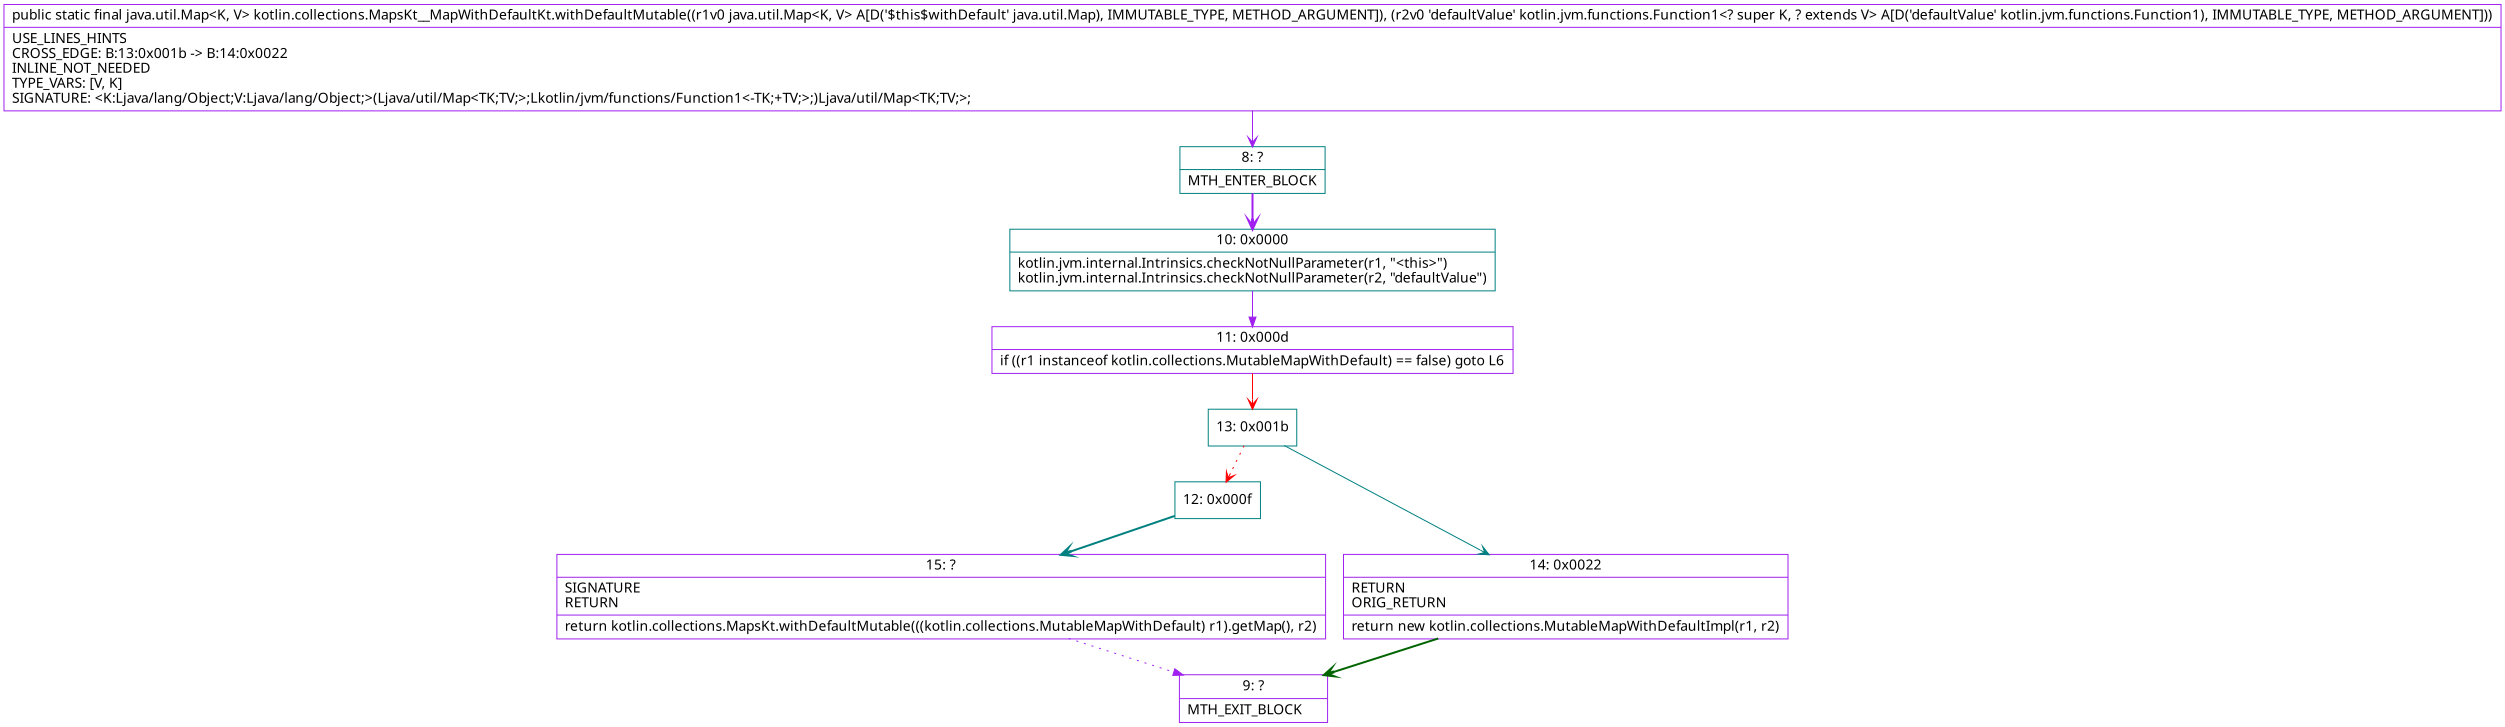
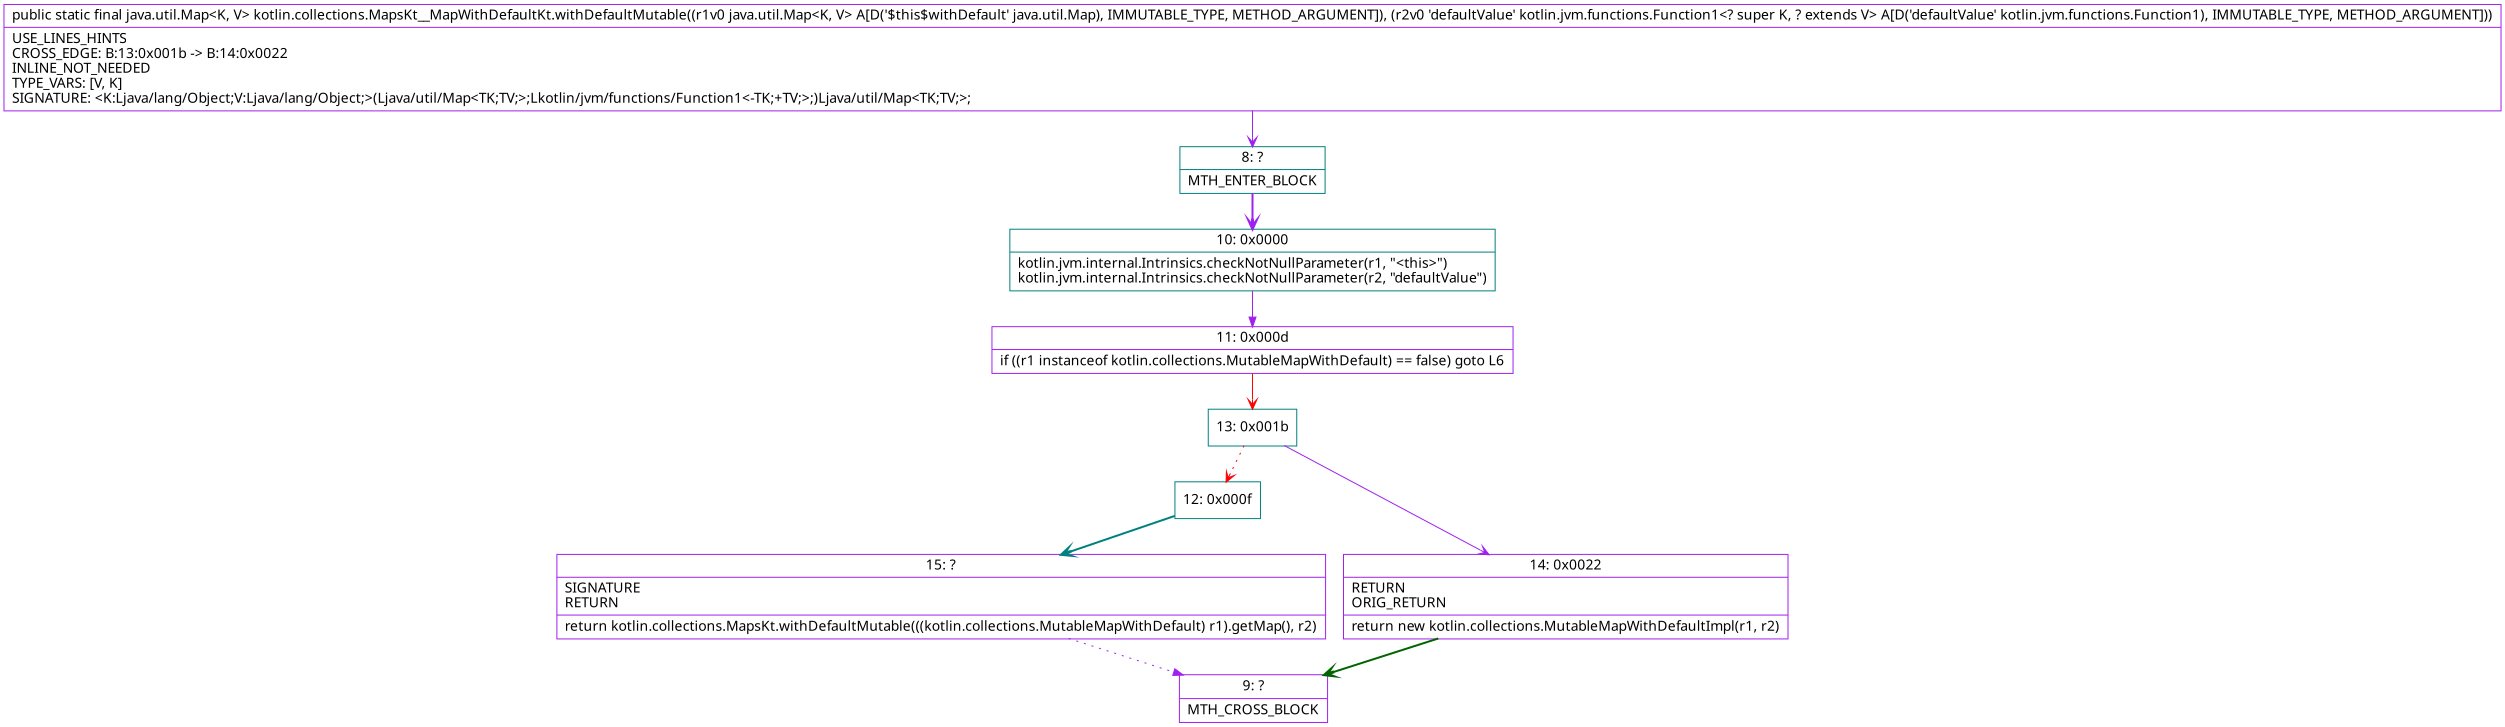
(1382, 498) -> (1382, 498)
(1245, 710) -> (1253, 710)
